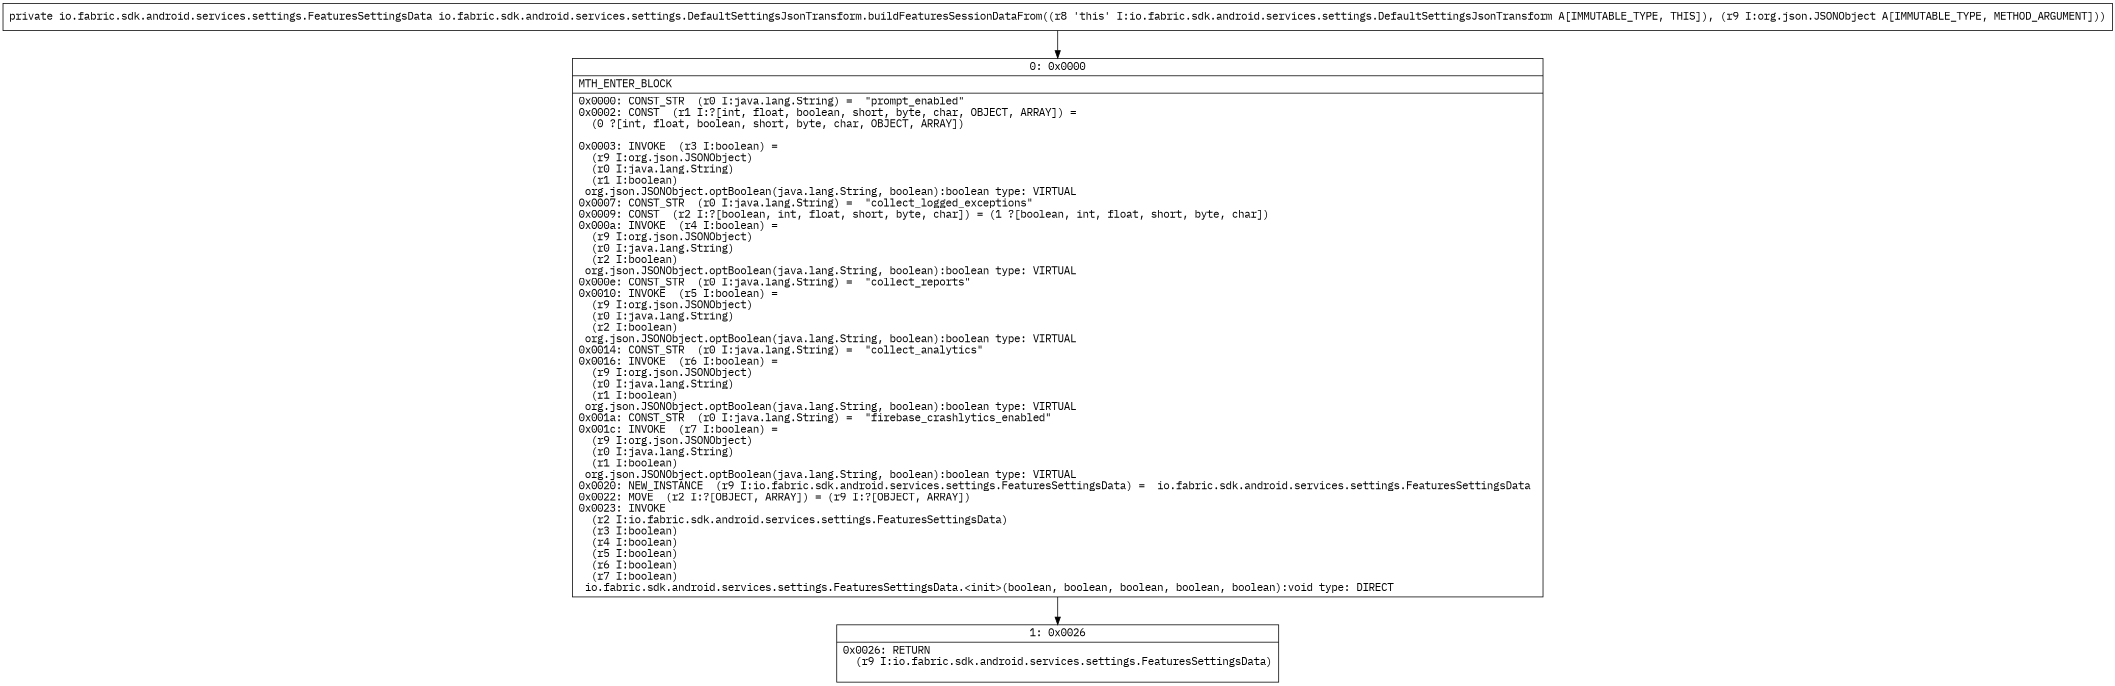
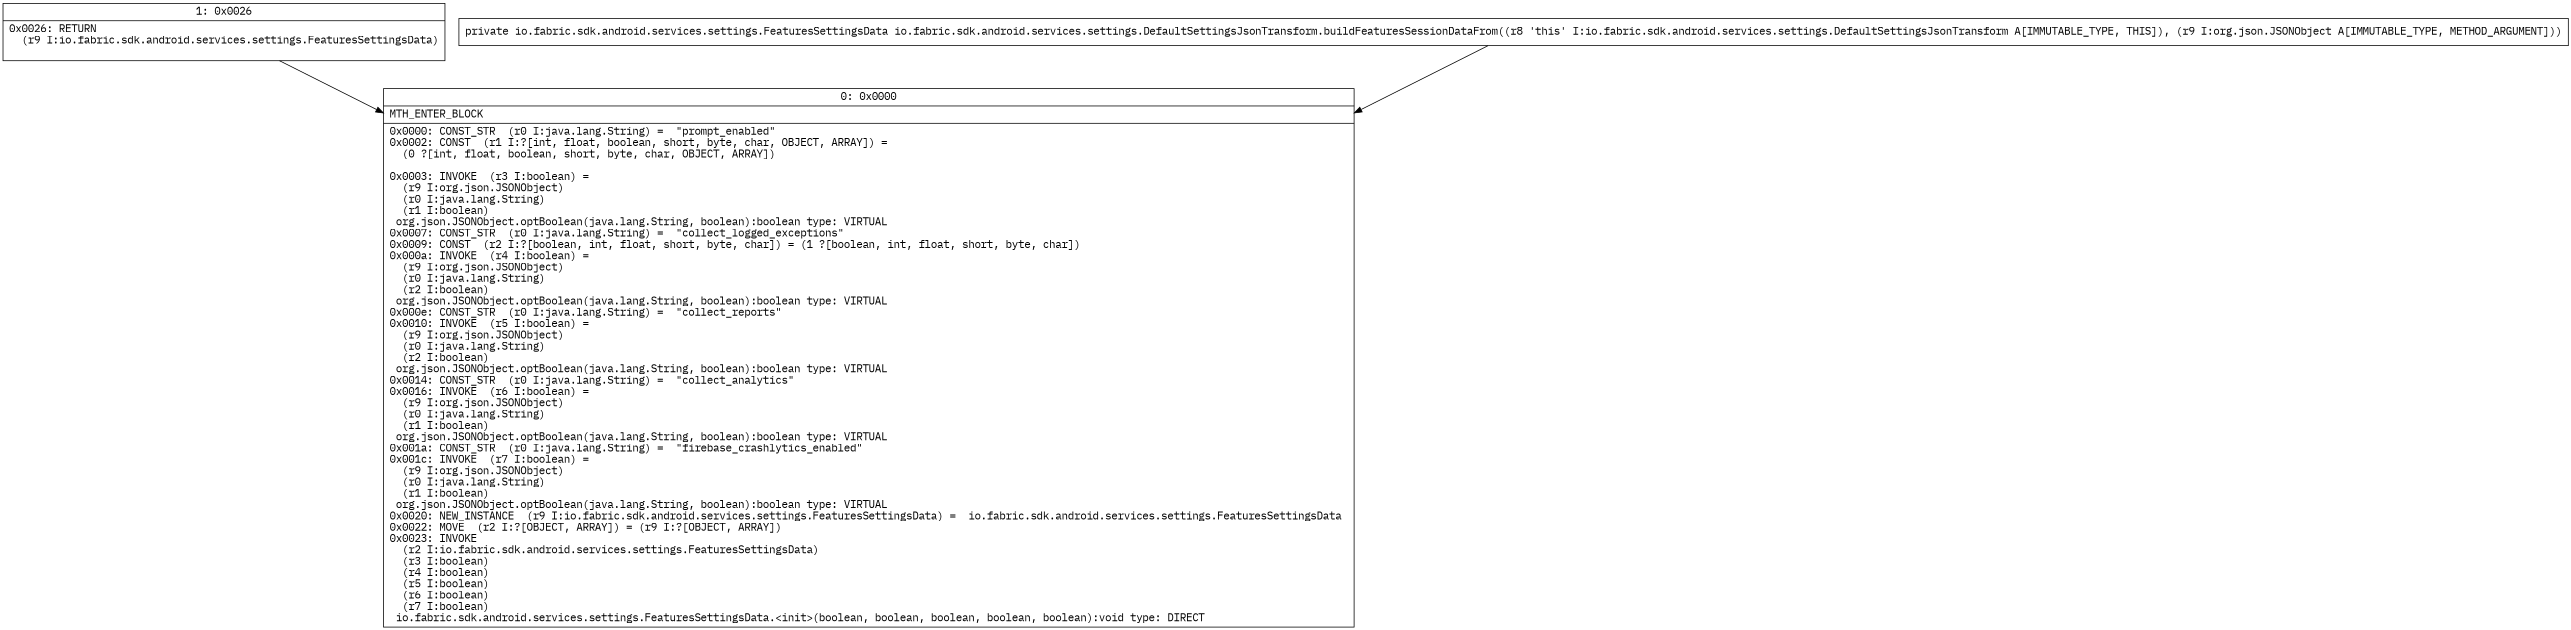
(1058, 607) -> (328, 85)
